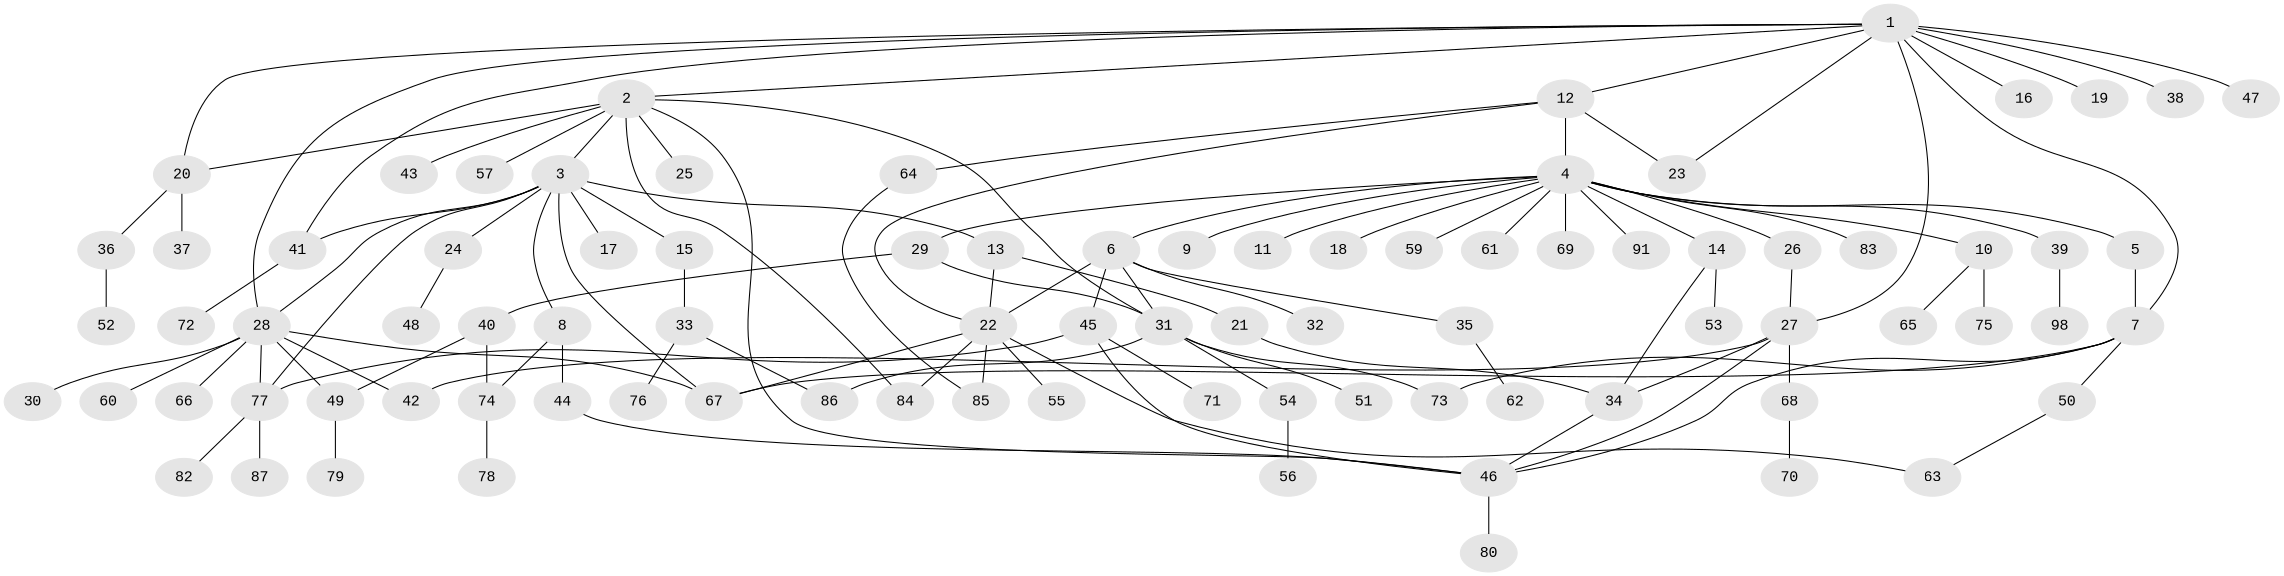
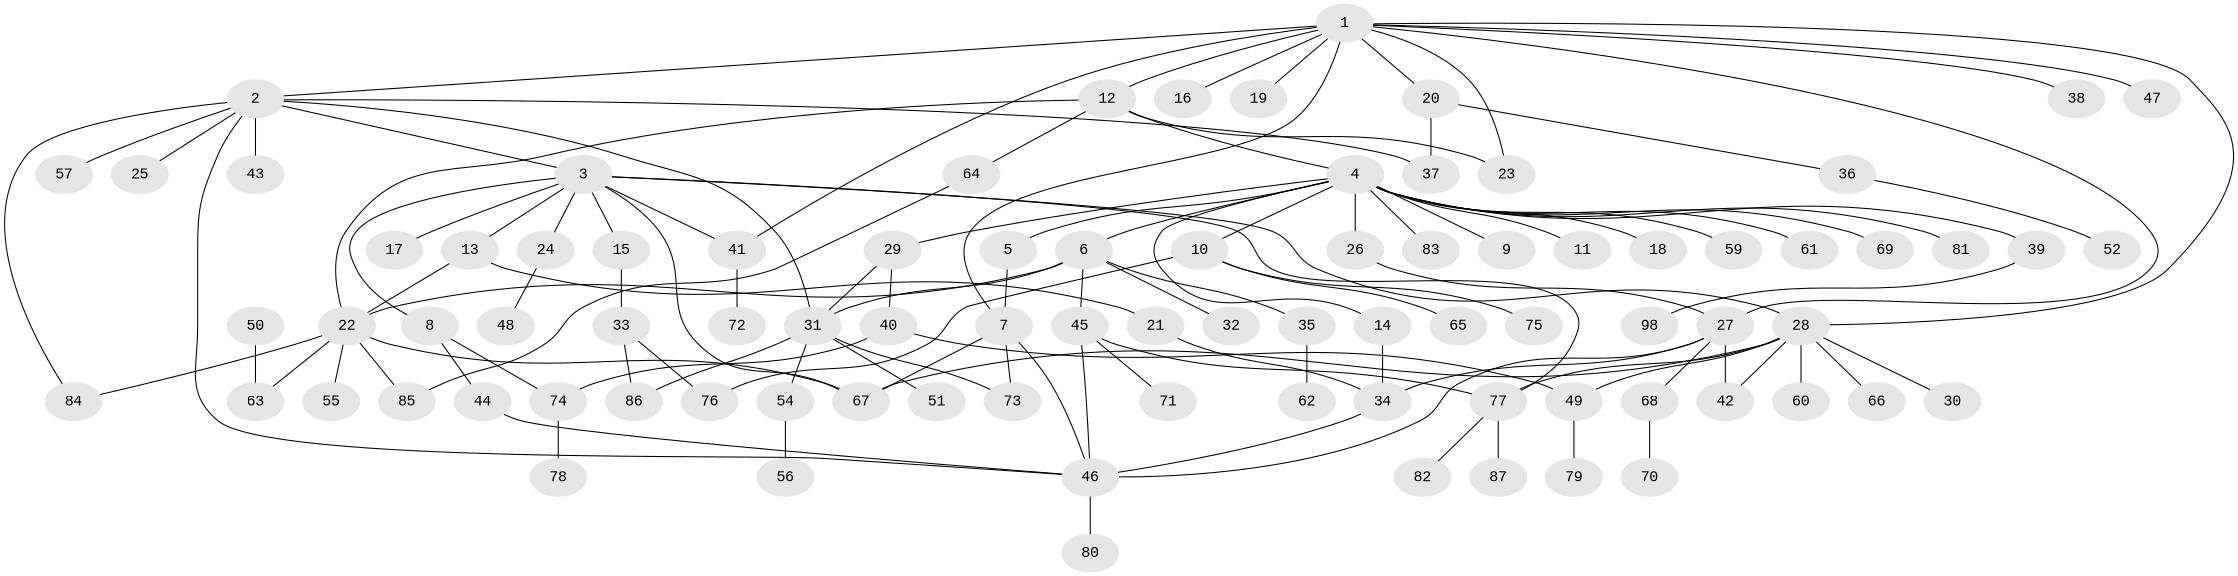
(424, 133) -> (820, 107)
(1641, 250) -> (1961, 250)
none -> (950, 321)
(1714, 326) -> none
(2101, 364) -> none
